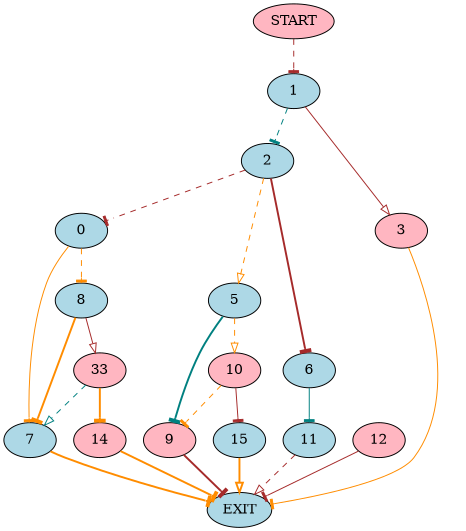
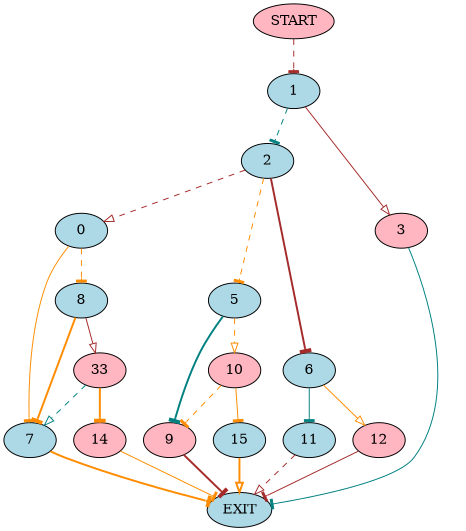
(179, 194) -> (179, 194)
(252, 228) -> (252, 228)
none -> (341, 402)
(237, 403) -> (237, 403)
(430, 426) -> (430, 426)
(166, 473) -> (166, 473)
